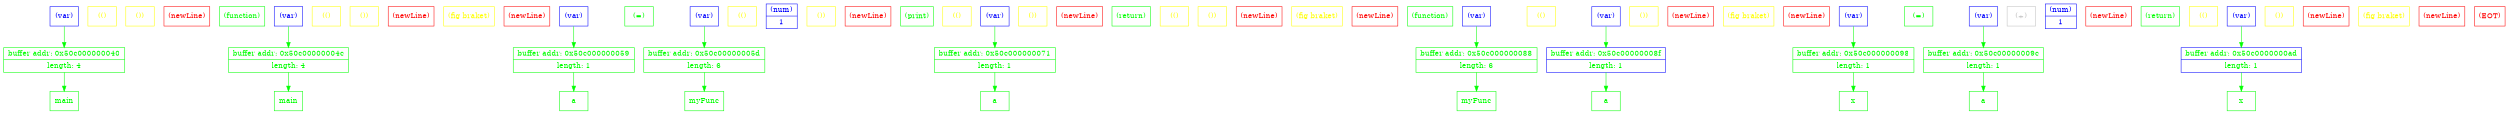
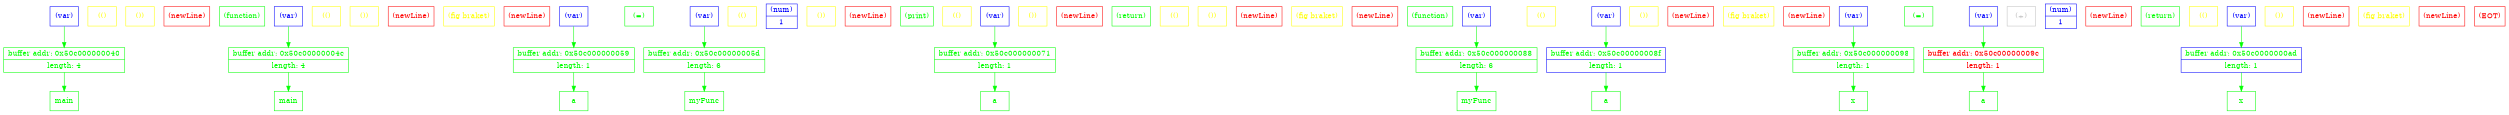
(1983, 60) -> (1983, 60)
